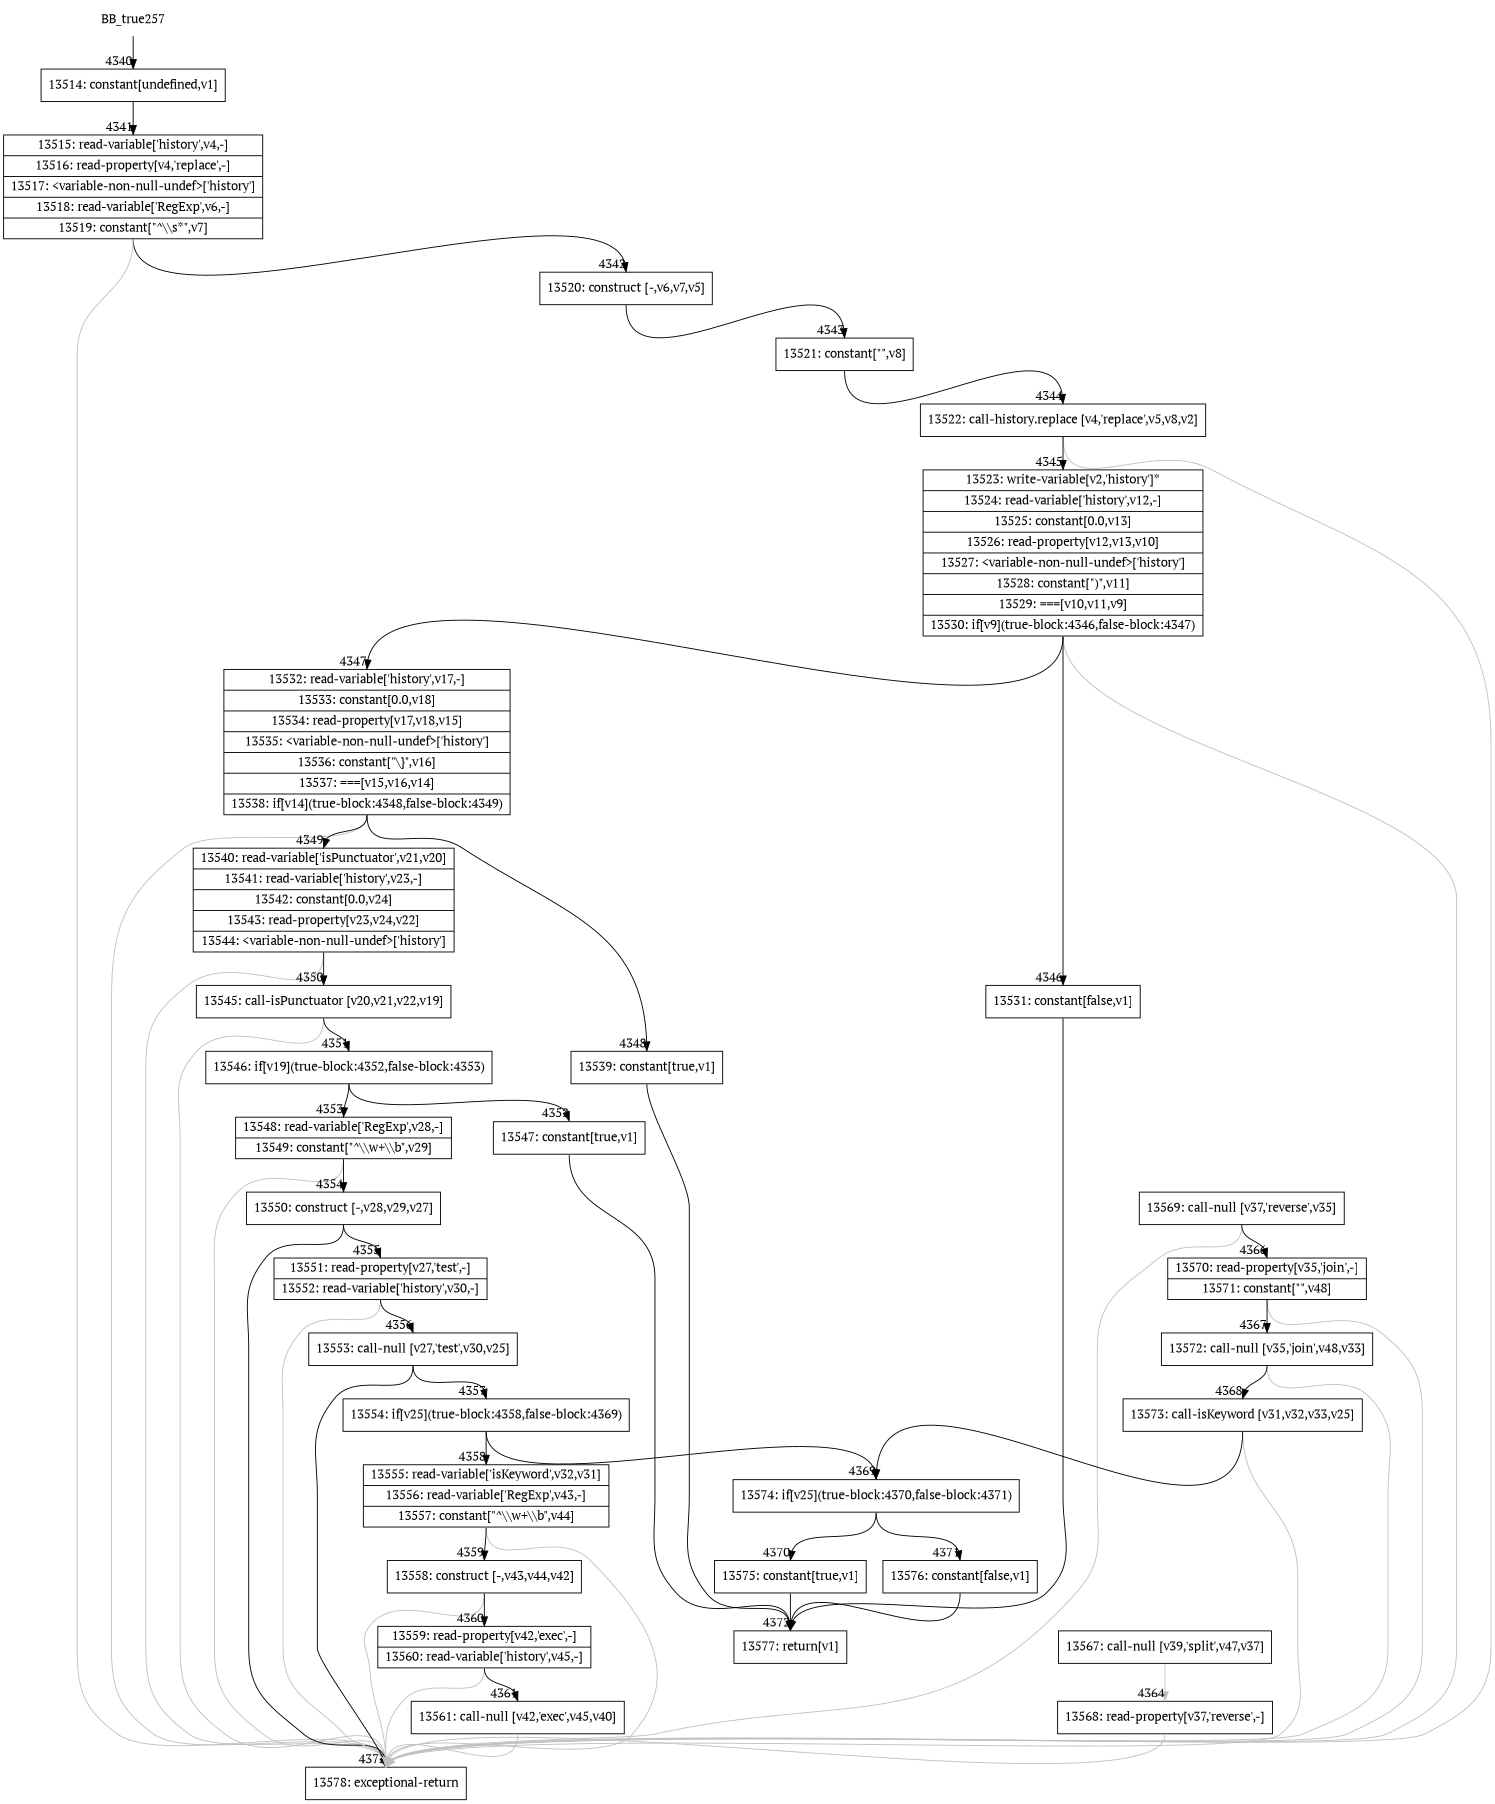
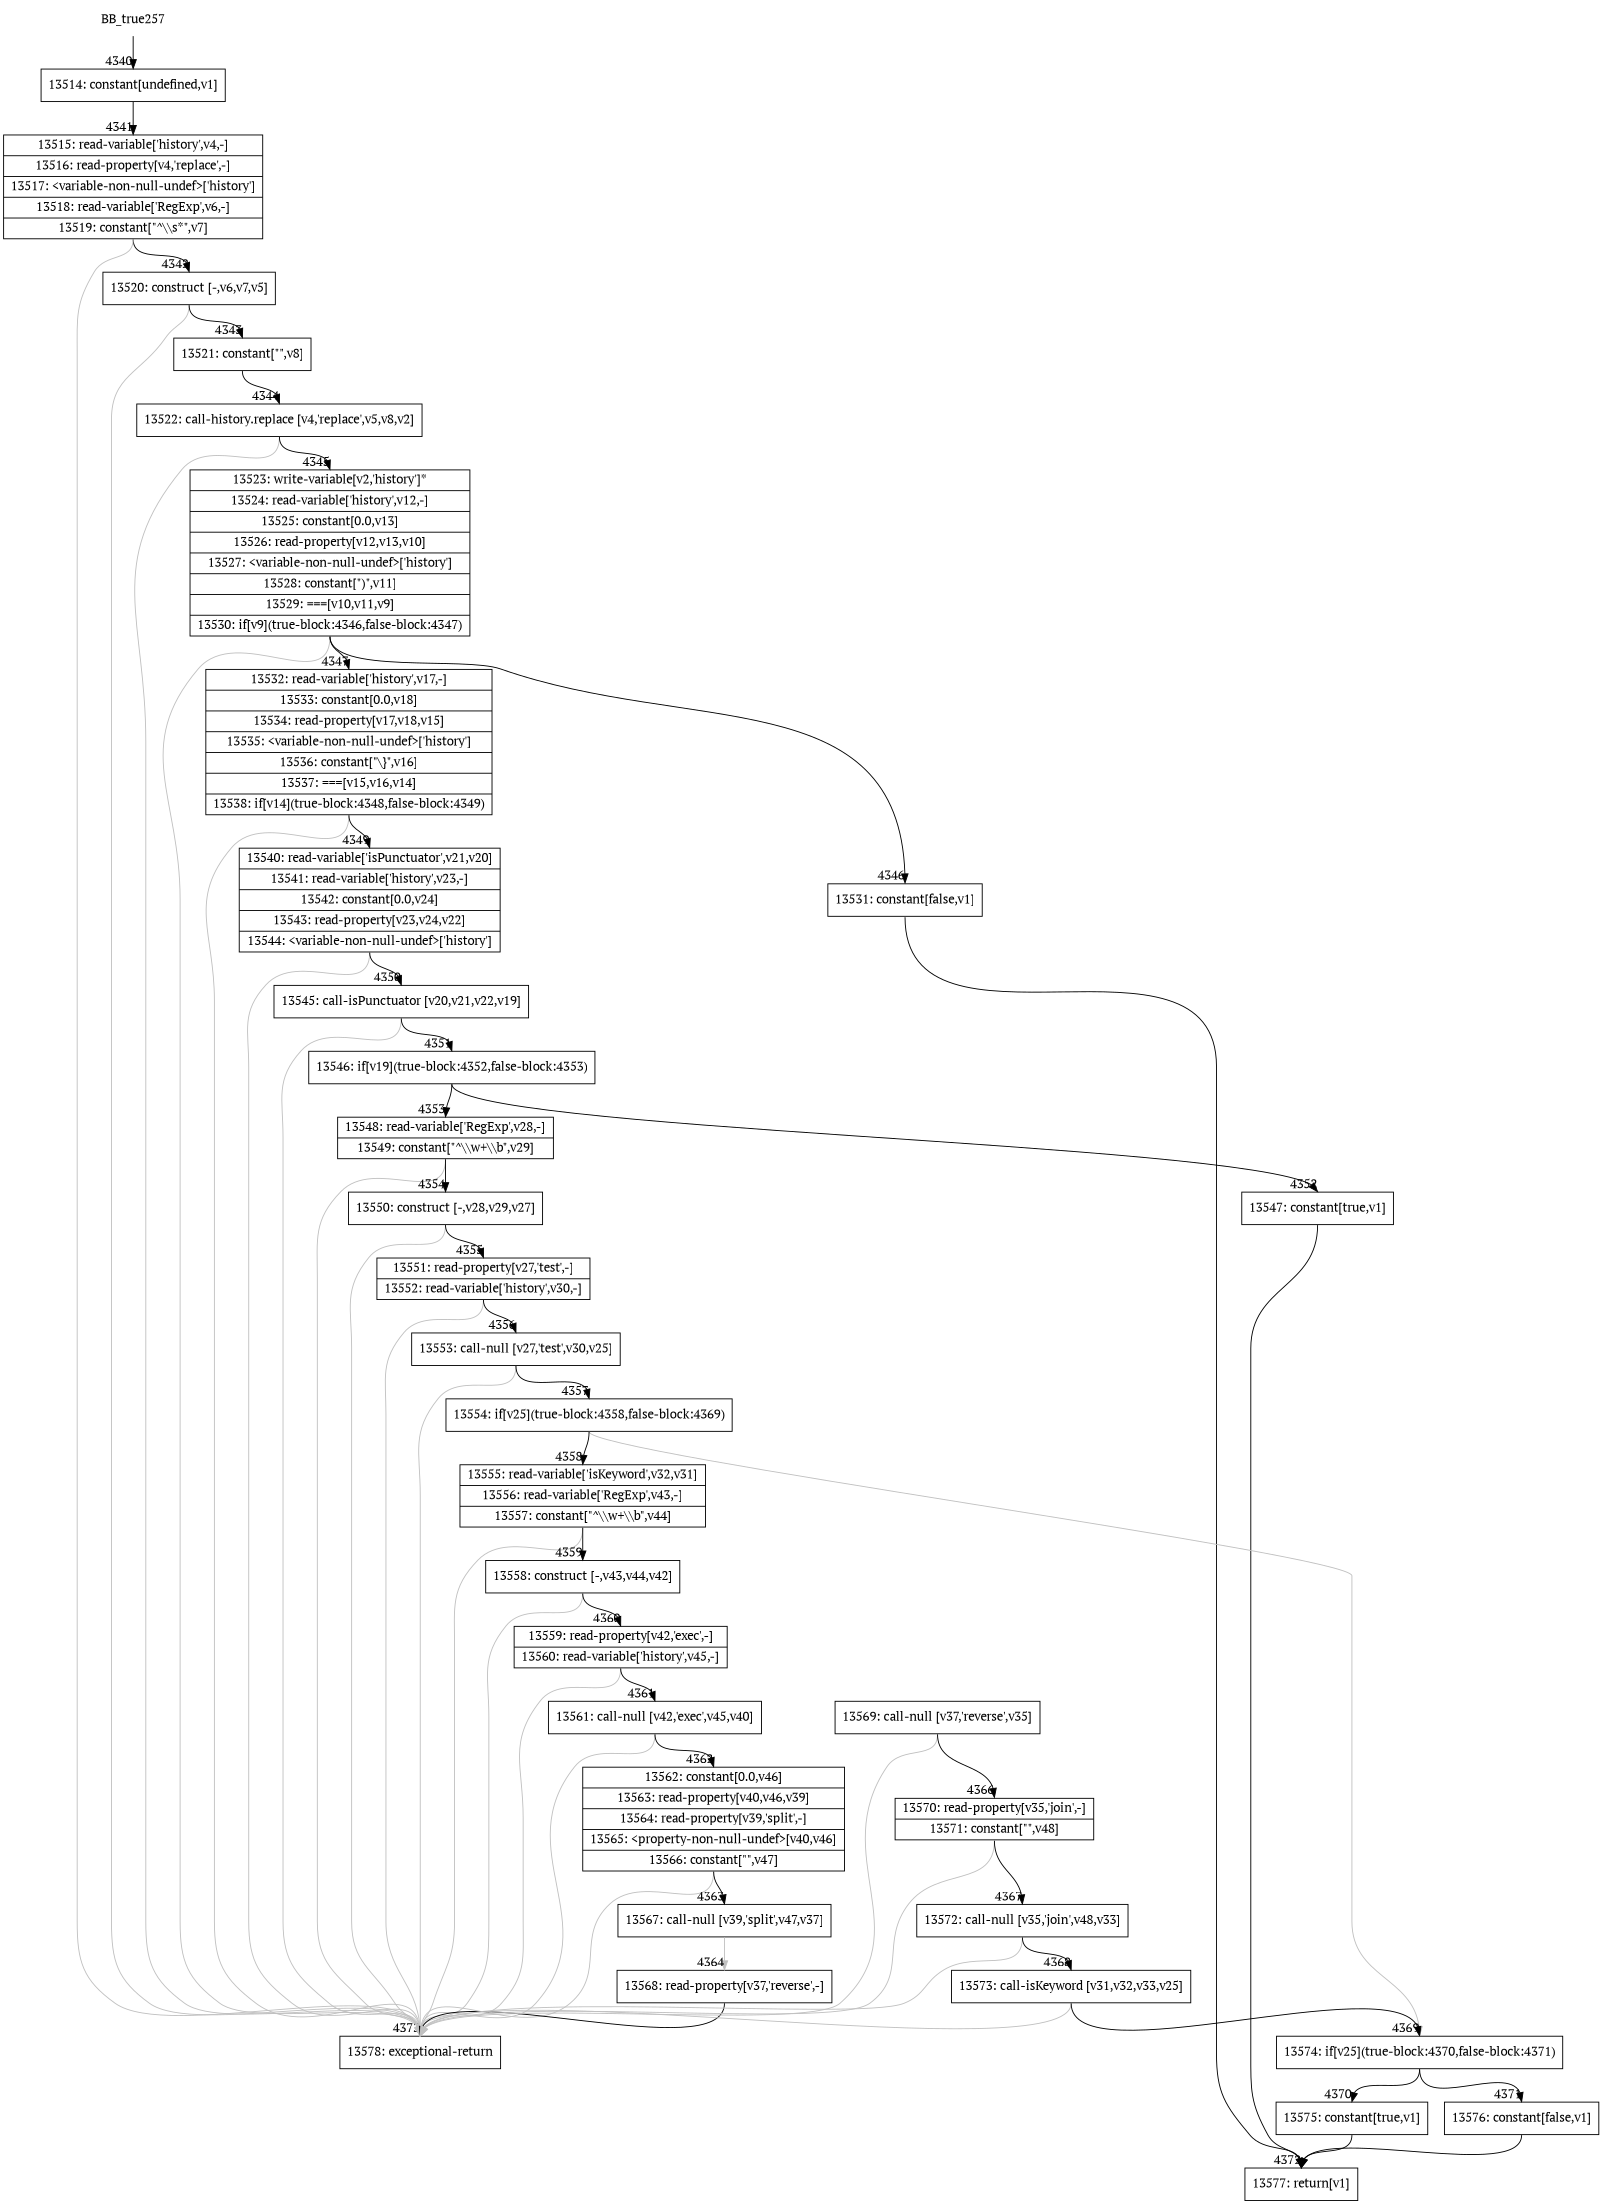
(647, 1068) -> none
none -> (111, 1284)
(677, 1456) -> (1205, 1542)
(249, 1502) -> (352, 1606)
(317, 1538) -> (420, 1664)
(779, 1751) -> (577, 2020)
none -> (714, 1819)
